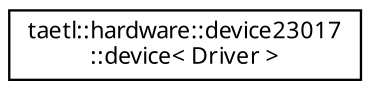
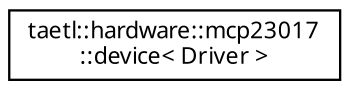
(185, 45) -> (175, 45)
